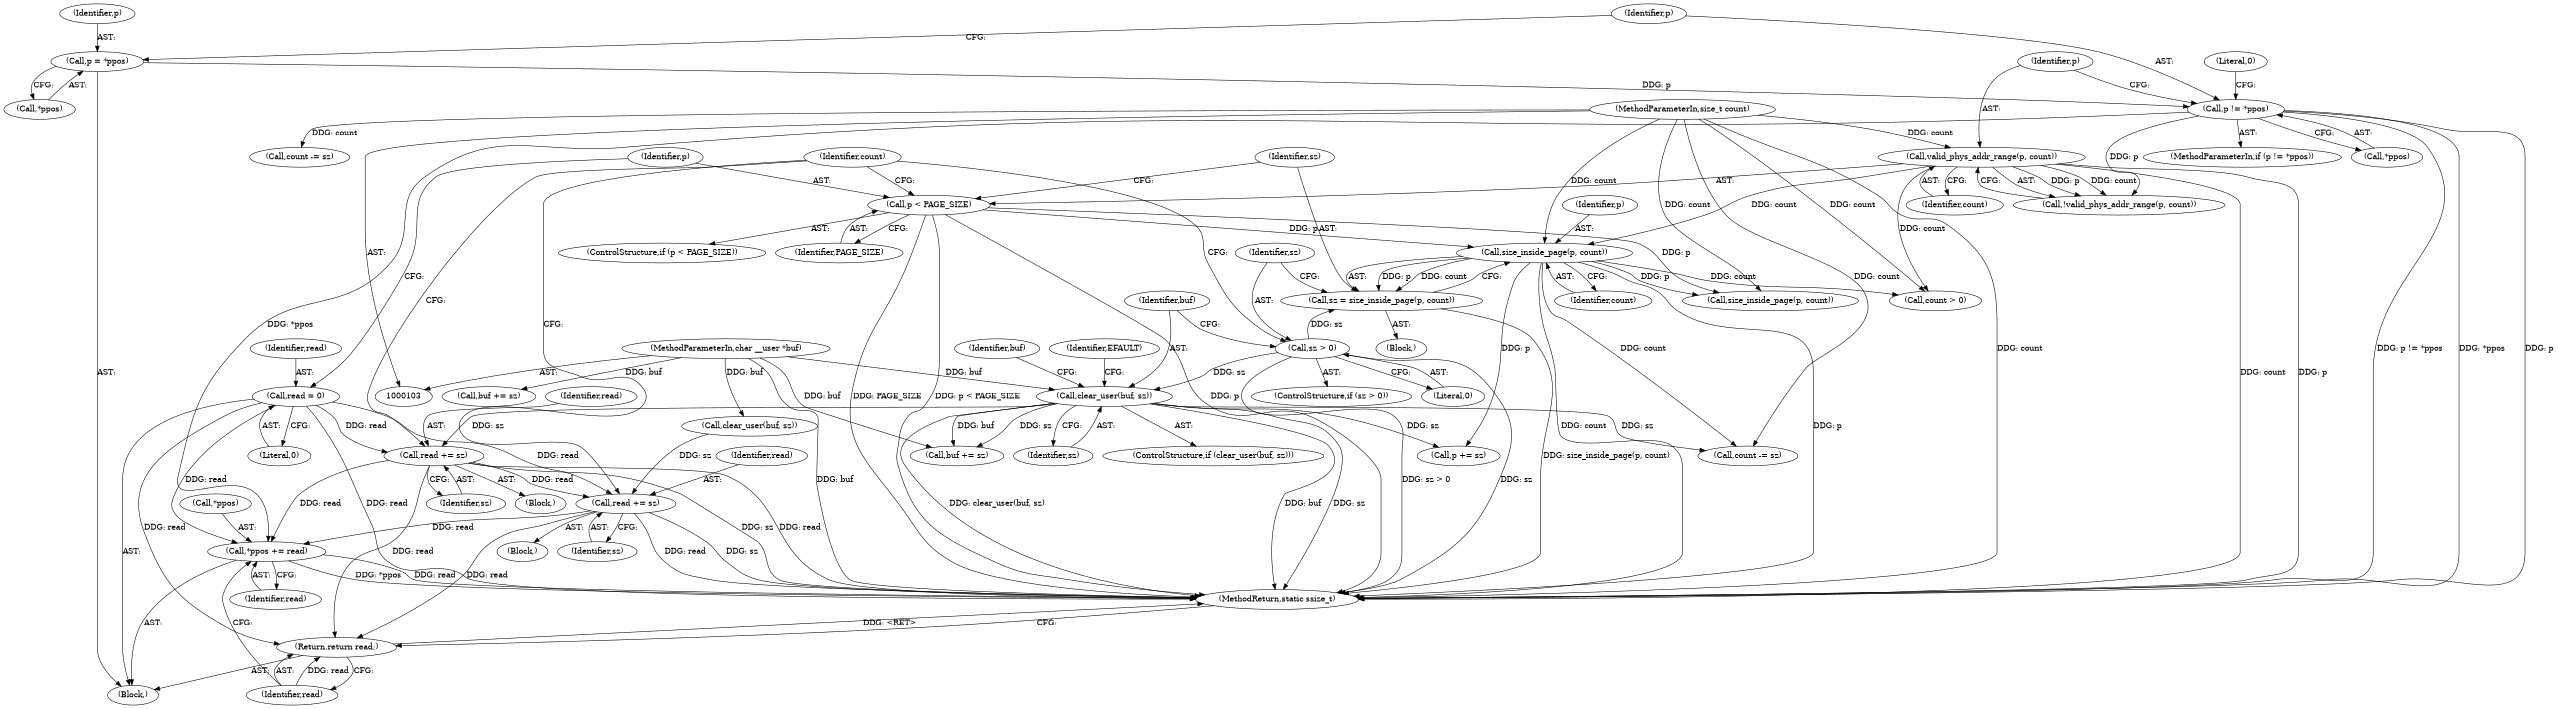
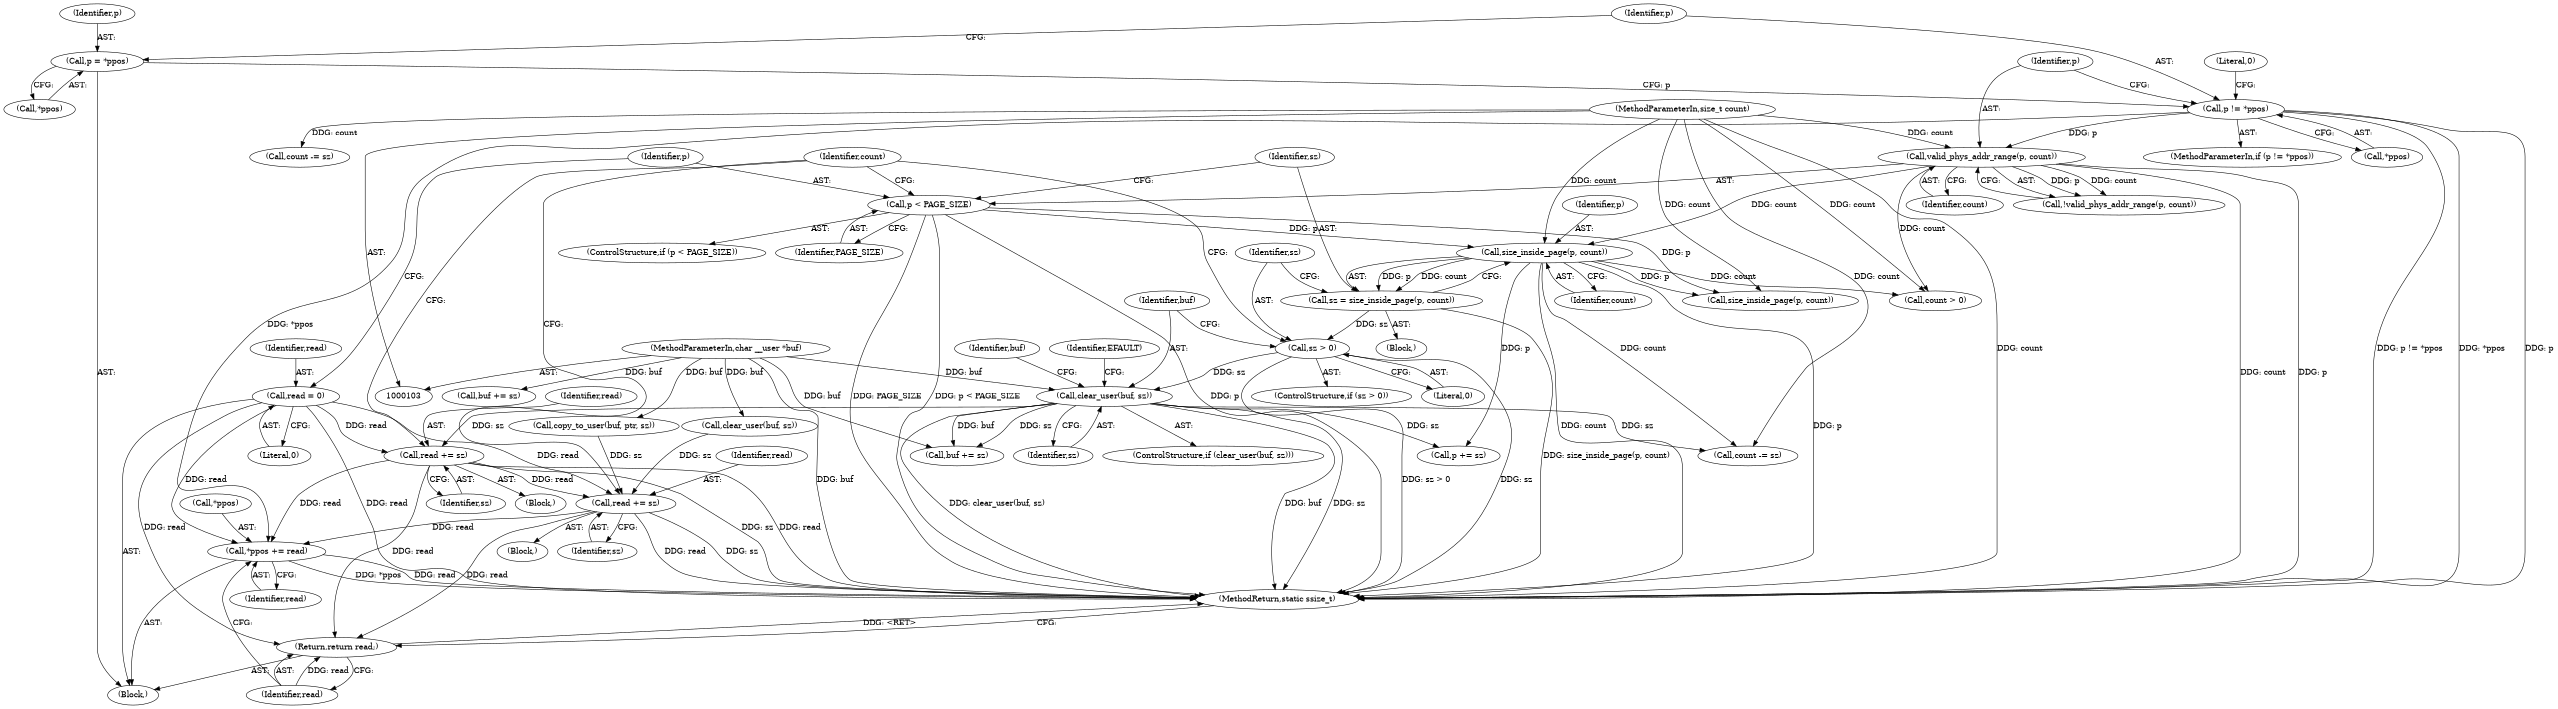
(1657, 86) -> (1657, 86)
(2121, 139) -> (2100, 123)
(1311, 320) -> (1351, 324)
none -> (594, 426)
